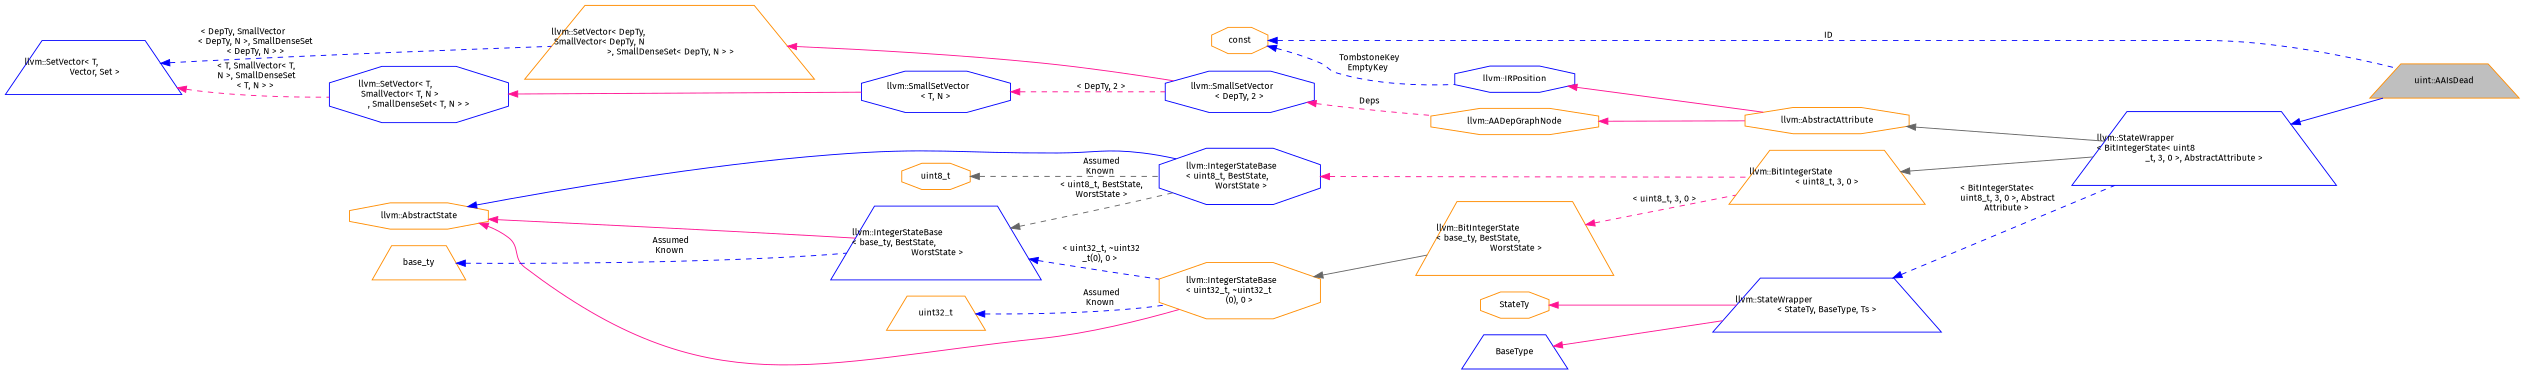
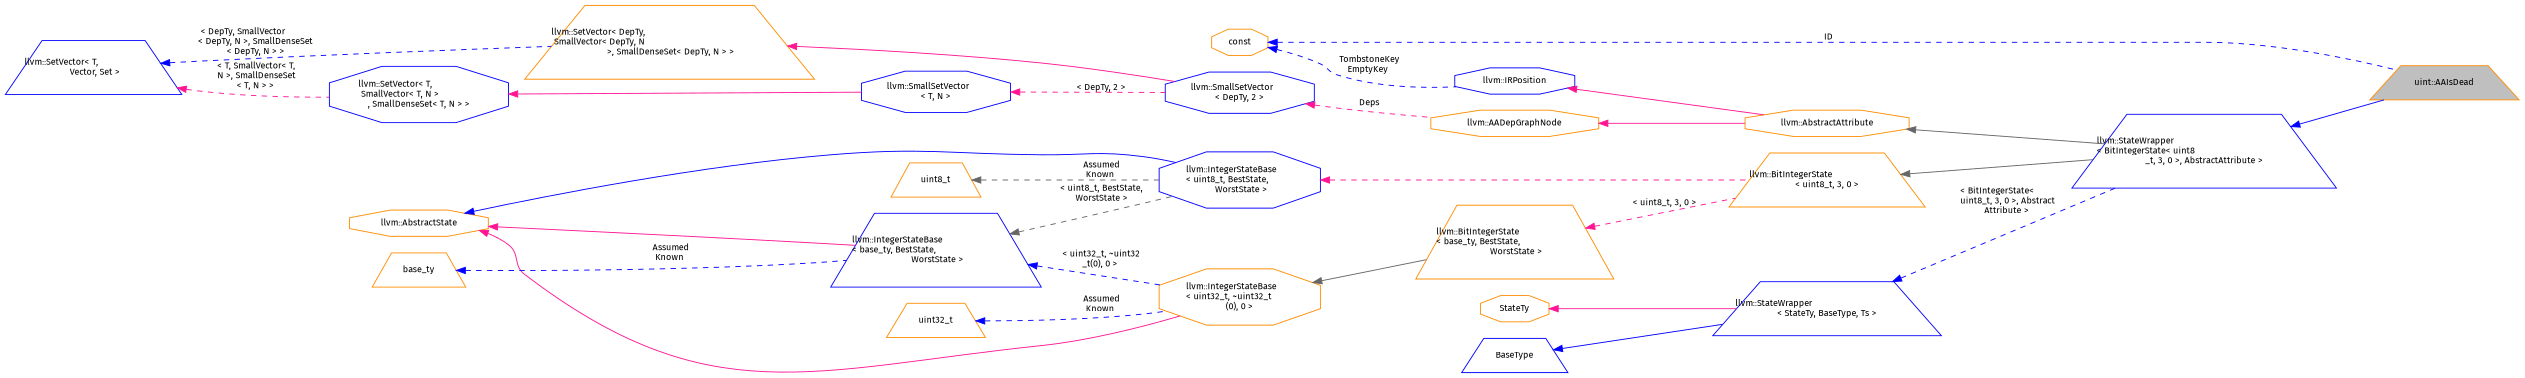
(936, 176) -> (936, 180)
(1642, 333) -> (1642, 336)
